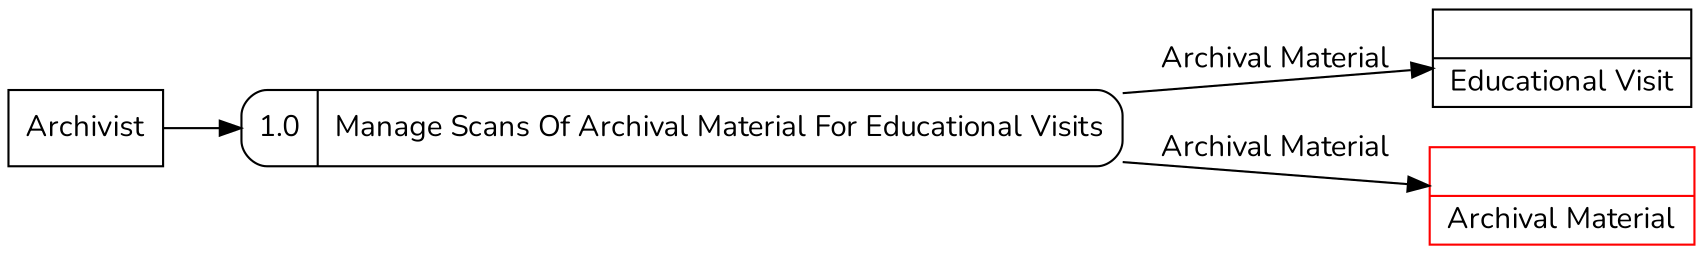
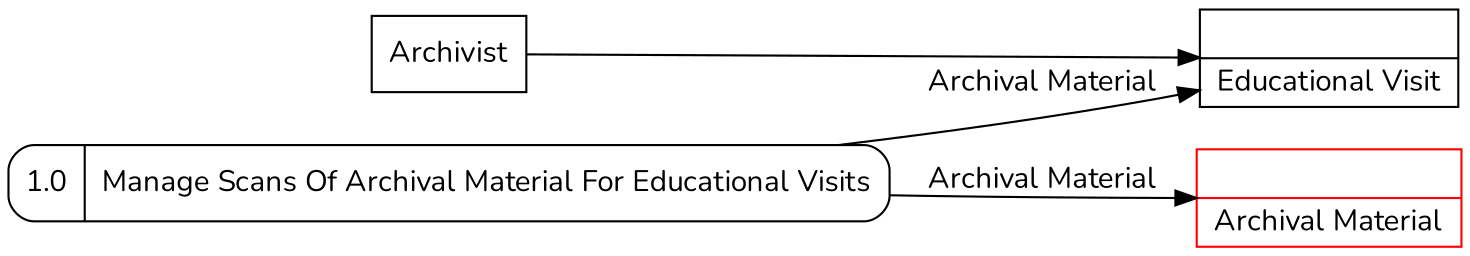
(191, 128) -> (853, 56)
